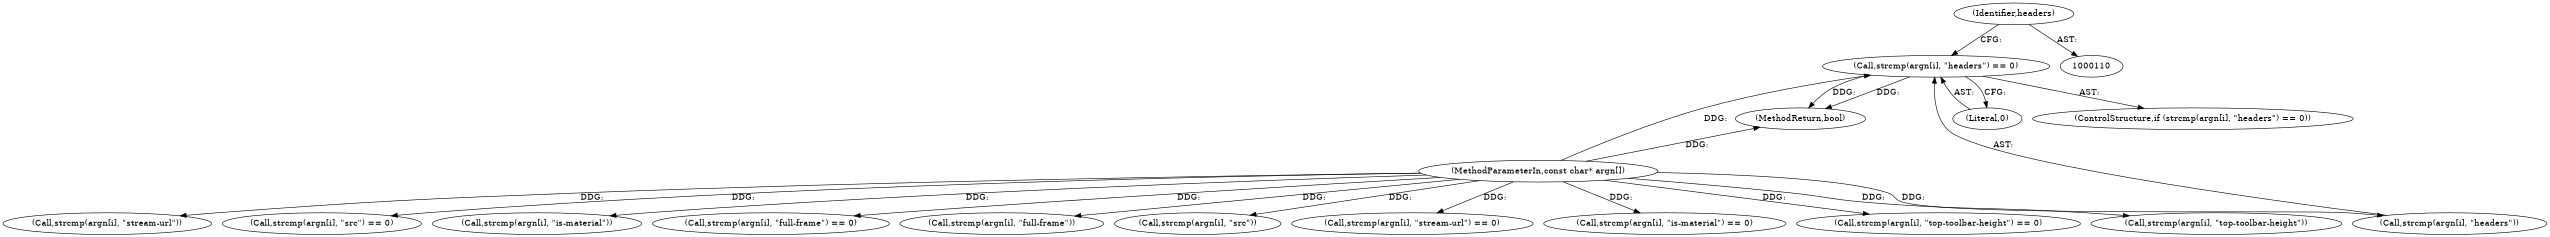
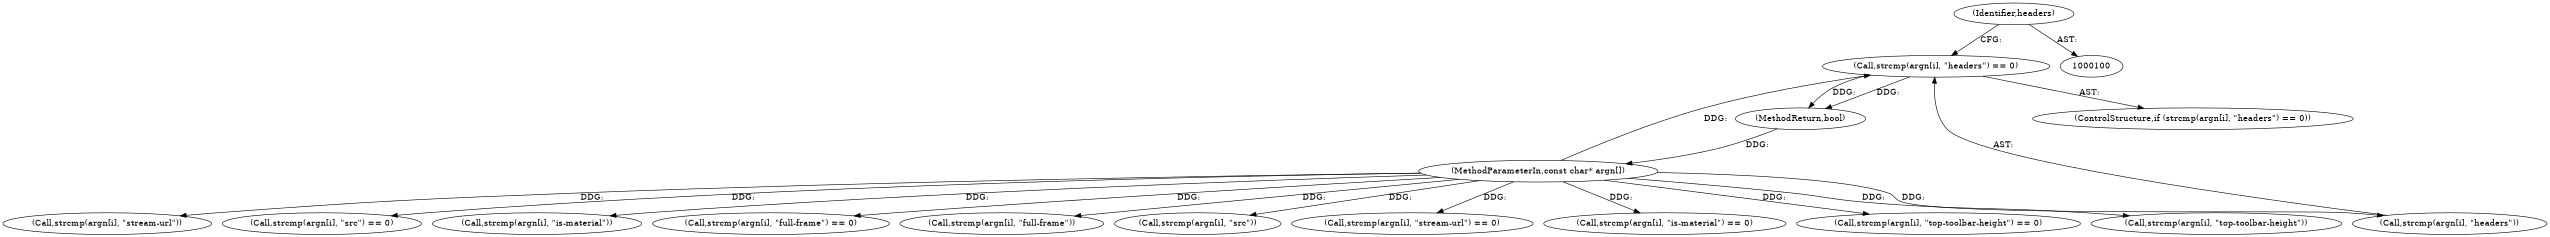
(2092, 66) -> (2092, 66)
(1987, 119) -> none
(1670, 145) -> (1706, 151)
